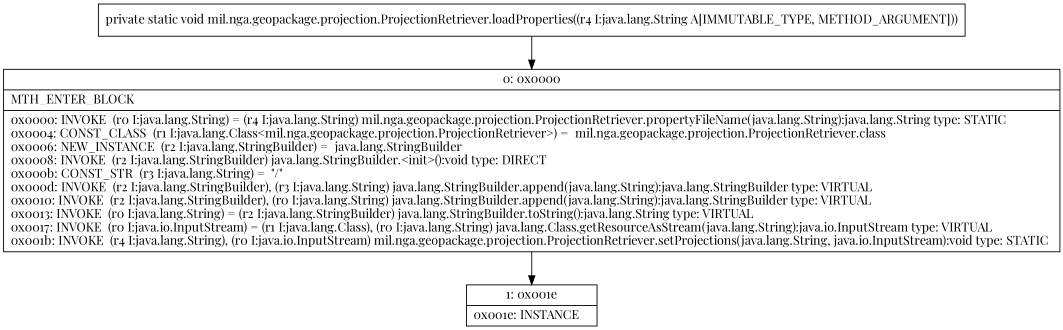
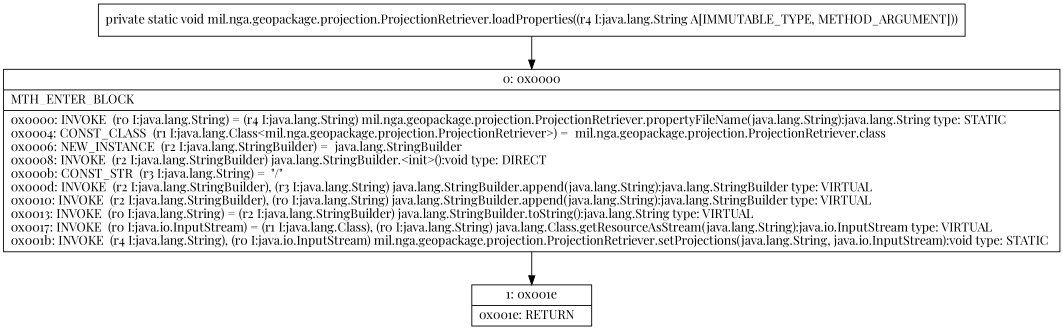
(532, 315) -> (532, 315)
